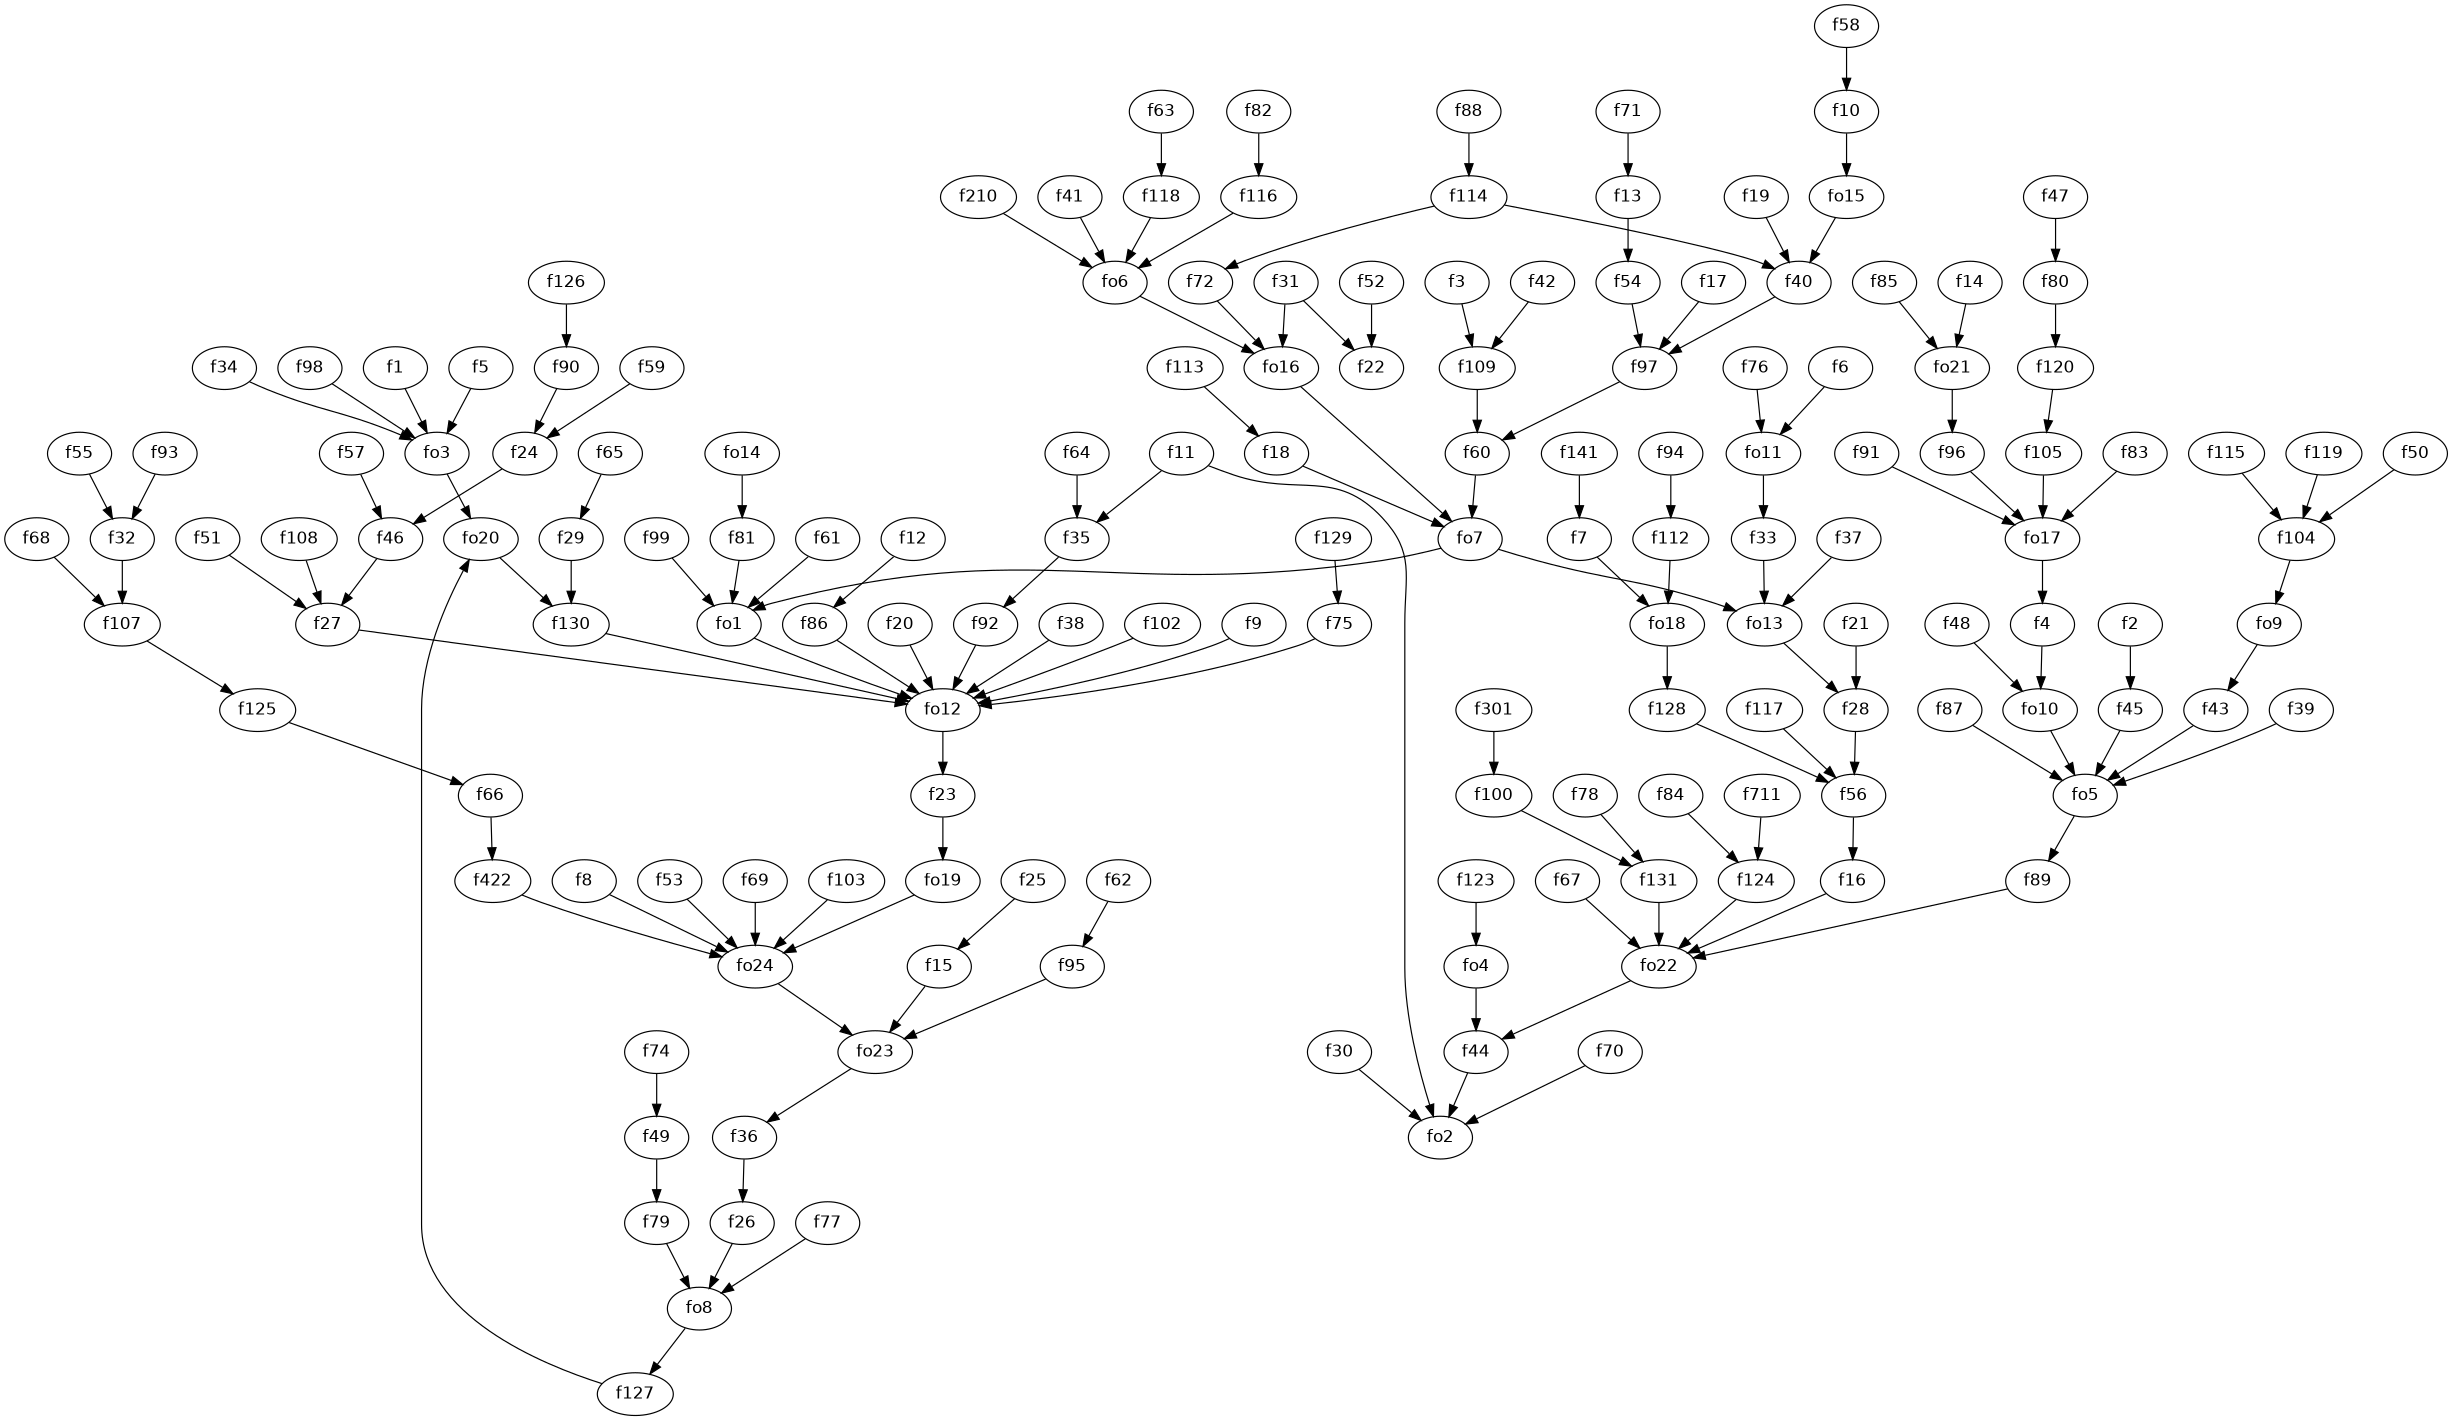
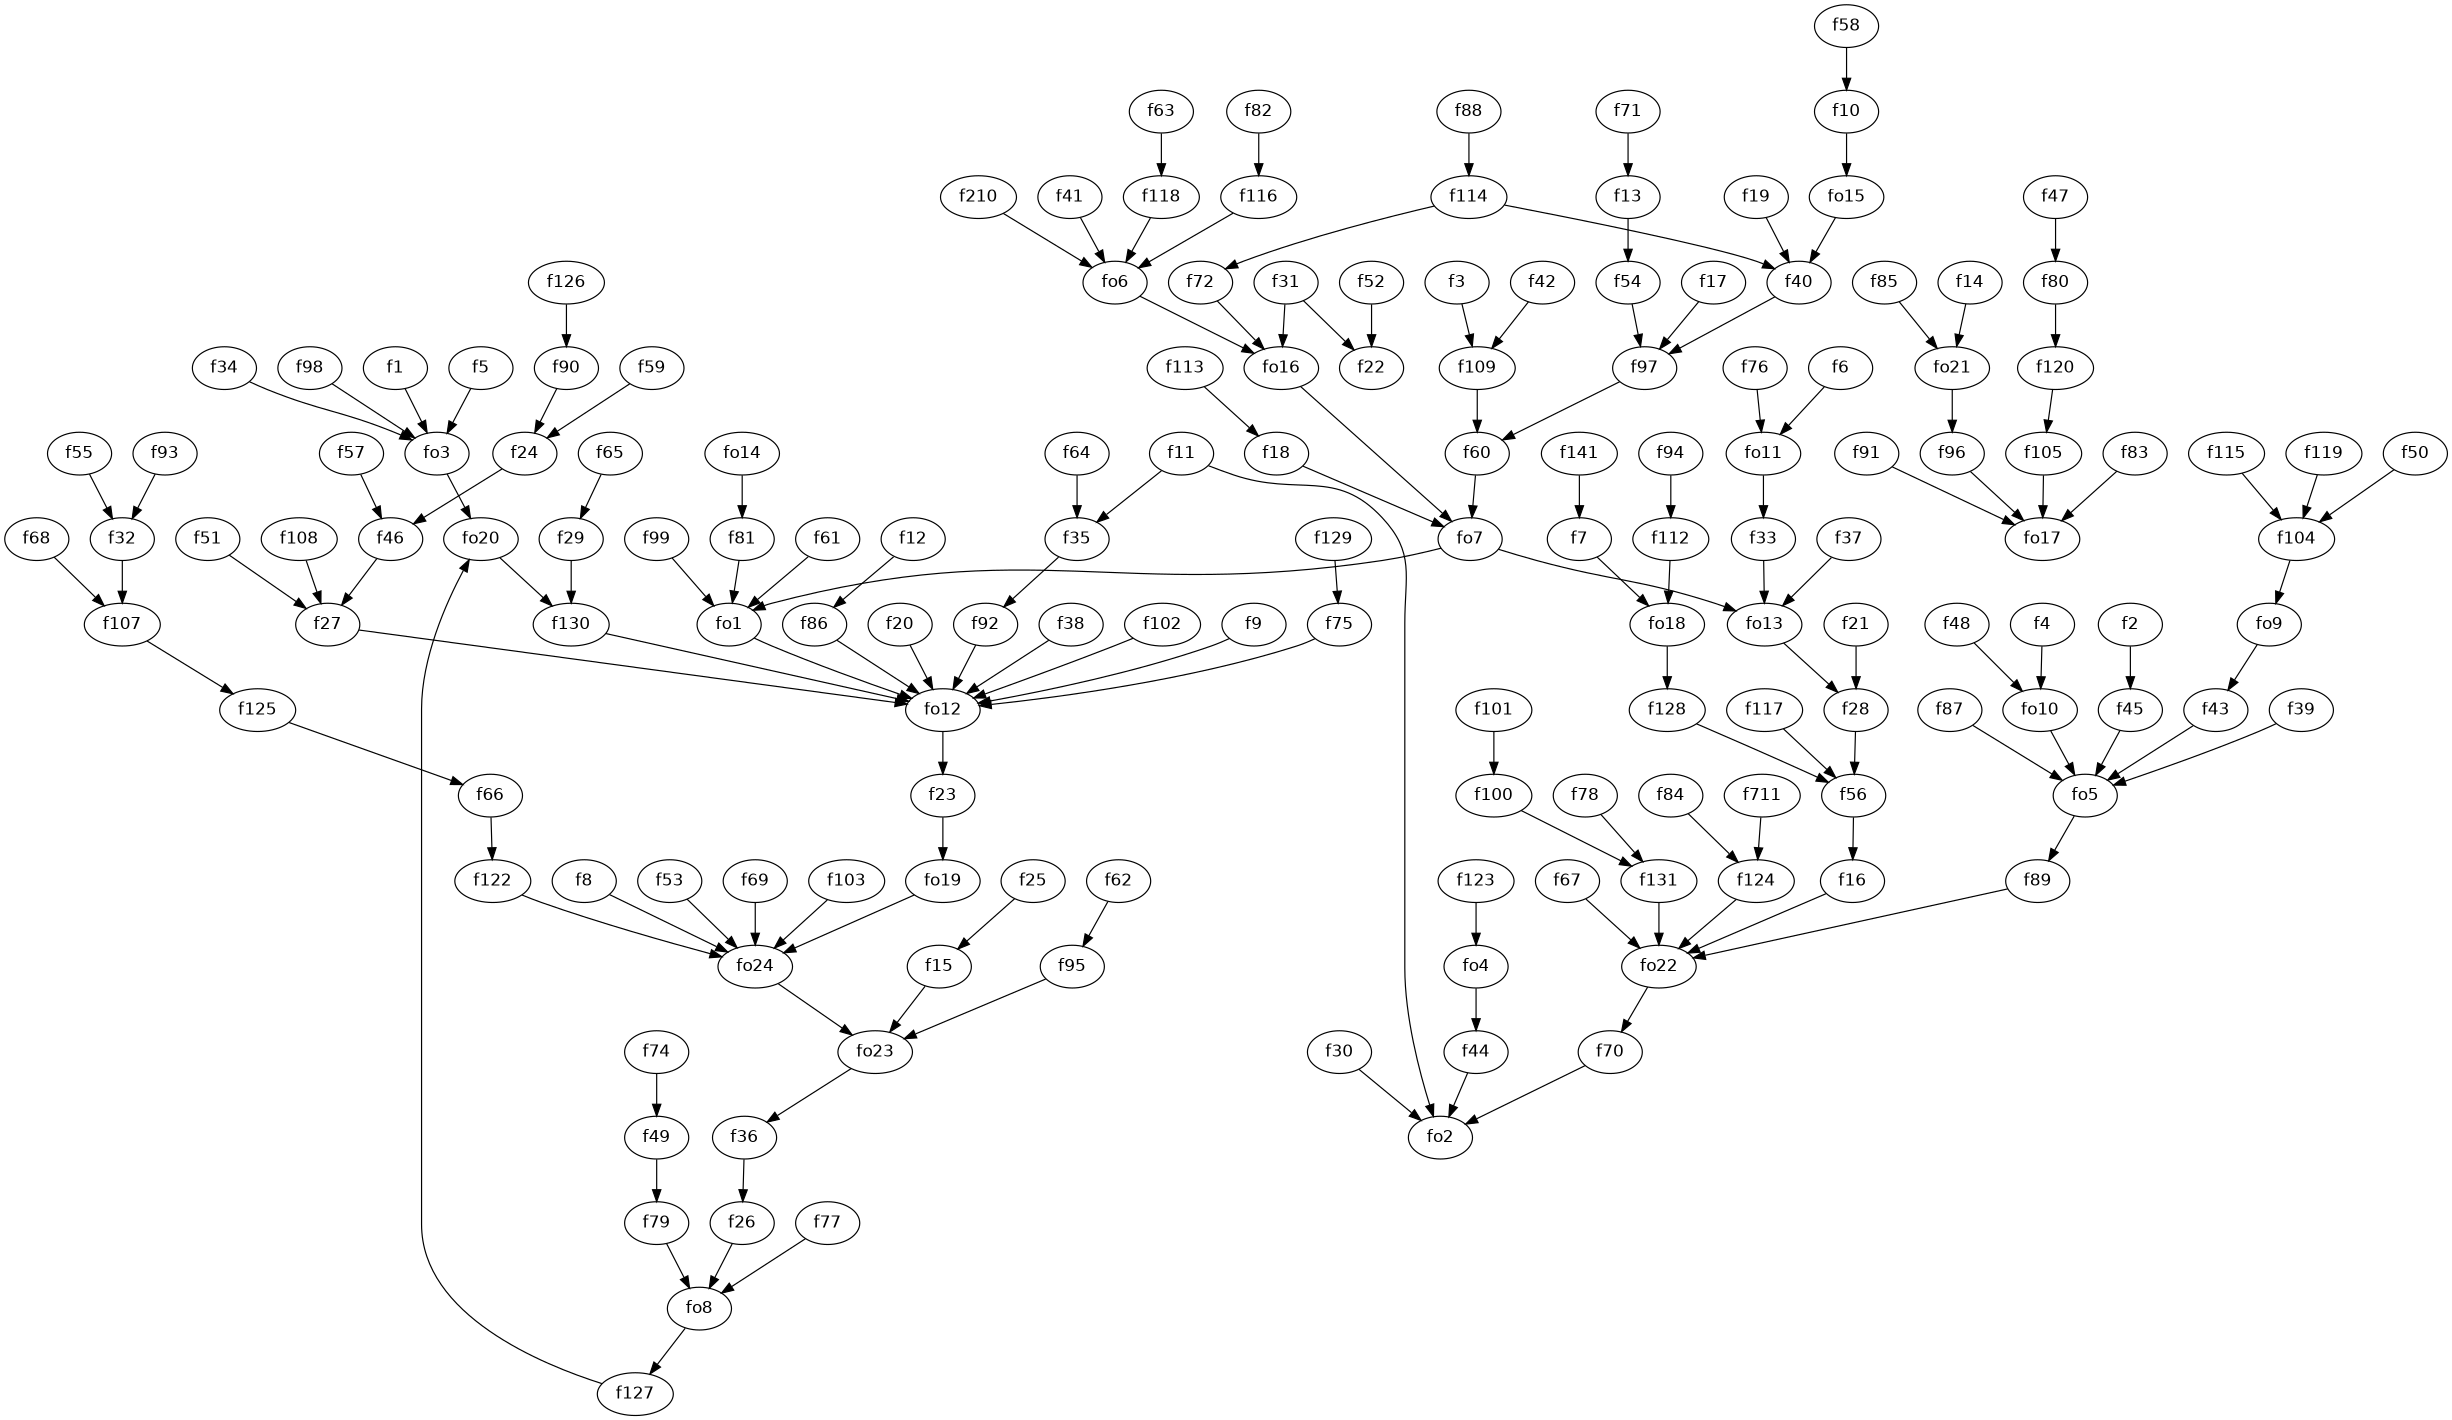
(2042, 576) -> none
(1494, 710) -> (1494, 710)
(493, 881) -> (493, 881)
(1572, 1007) -> (1638, 1004)
